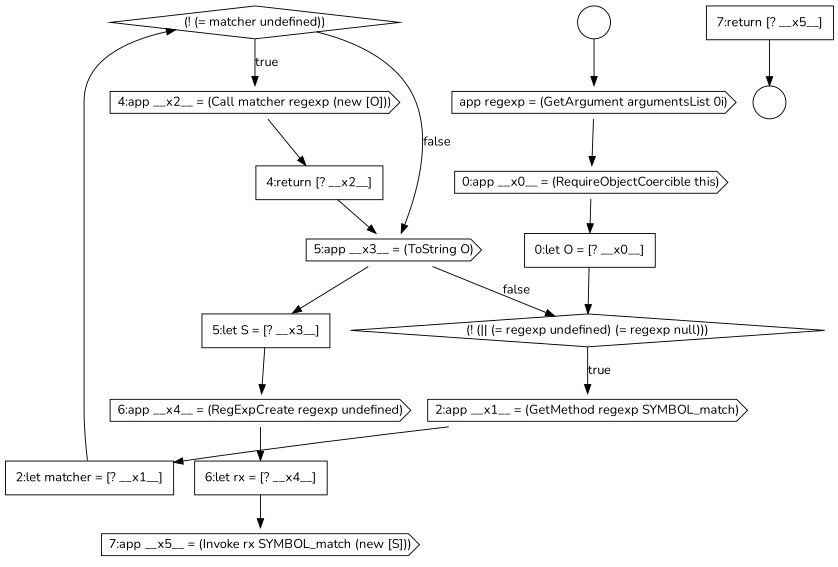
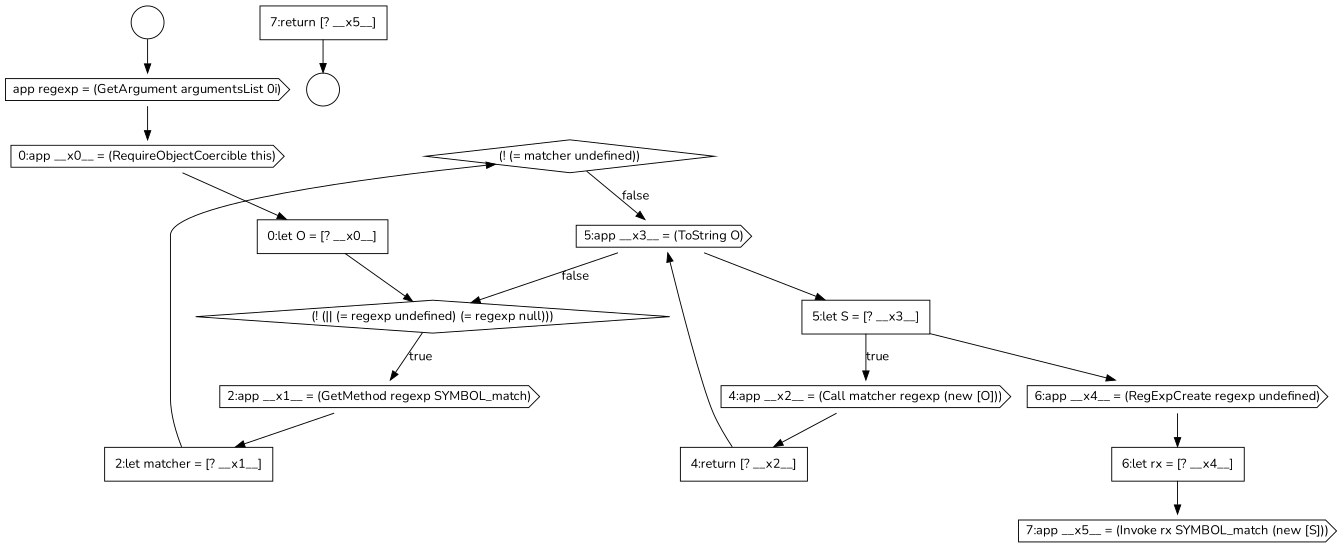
(255, 58) -> (866, 352)
